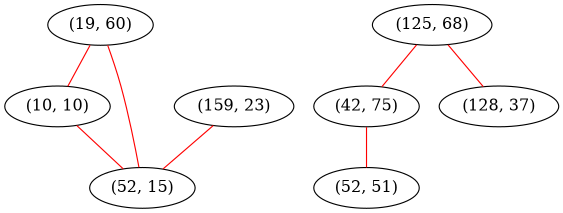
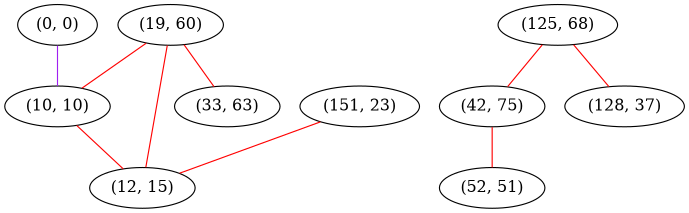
none -> (57, 25)
none -> (227, 106)
(234, 106) -> (360, 106)
(142, 188) -> (142, 188)
